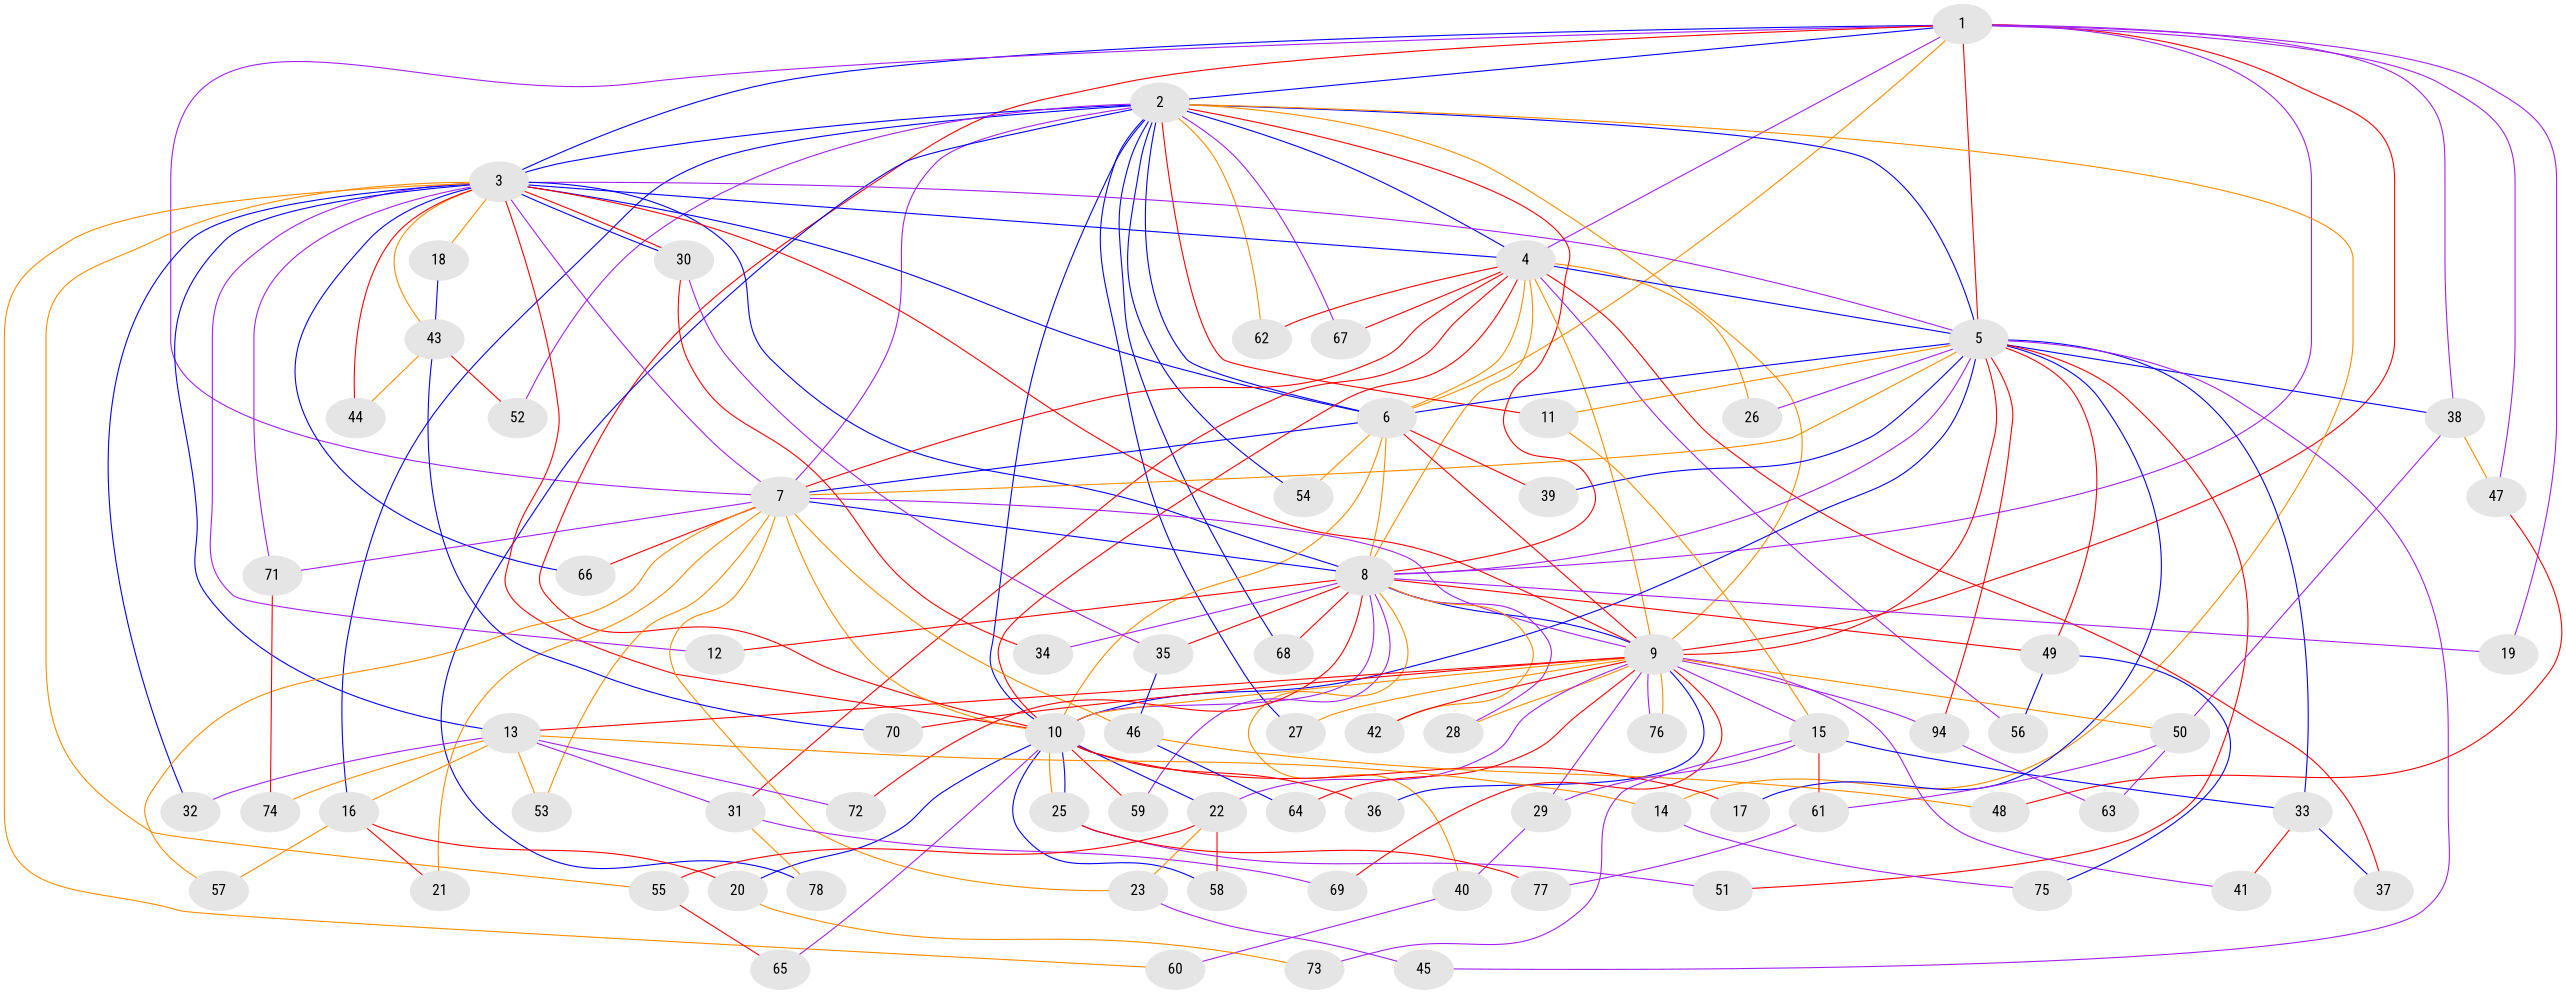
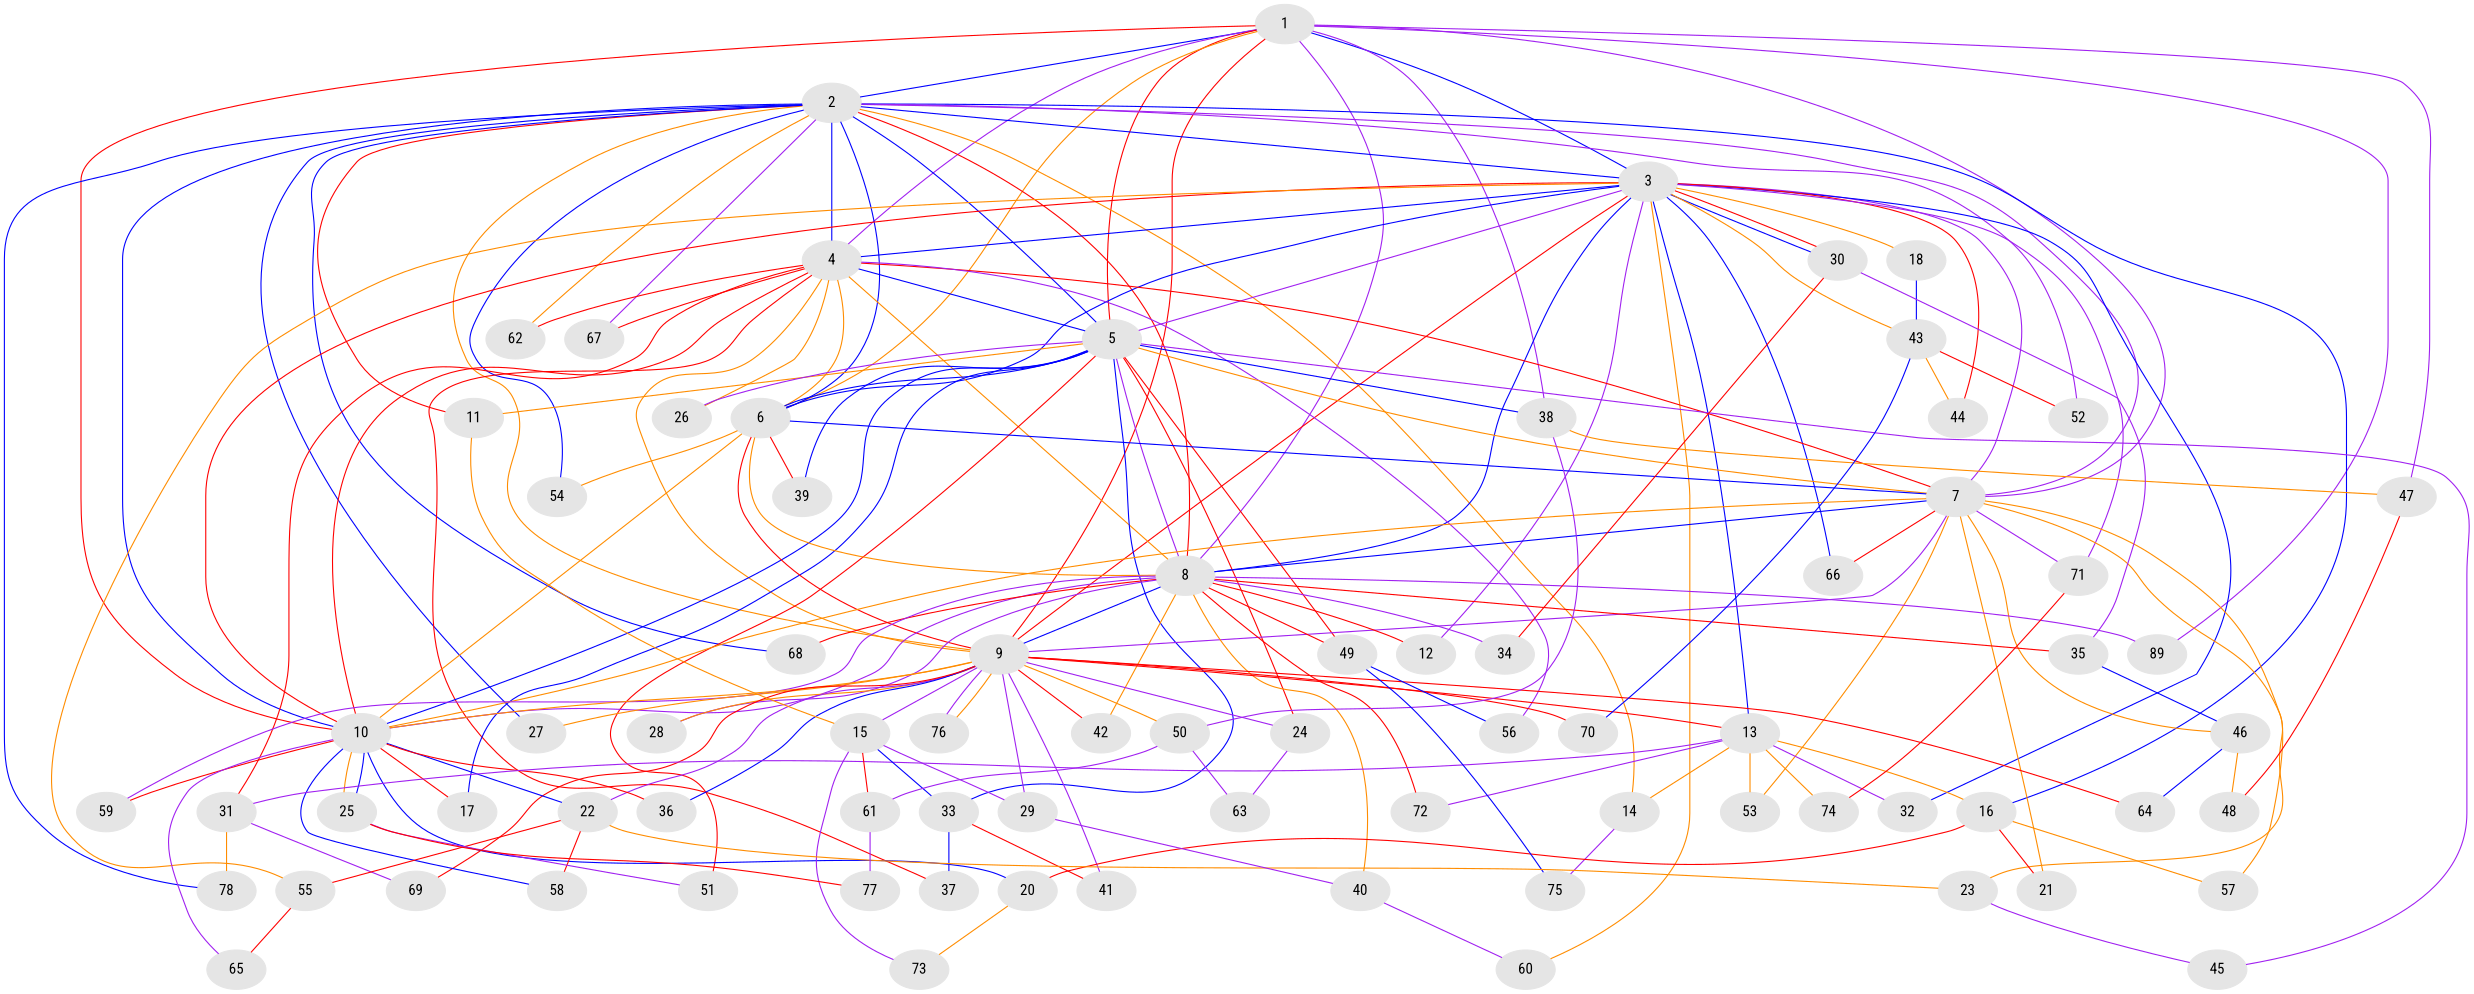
(1921, 587) -> none
(2508, 654) -> (2157, 654)
(1939, 733) -> (1300, 733)
